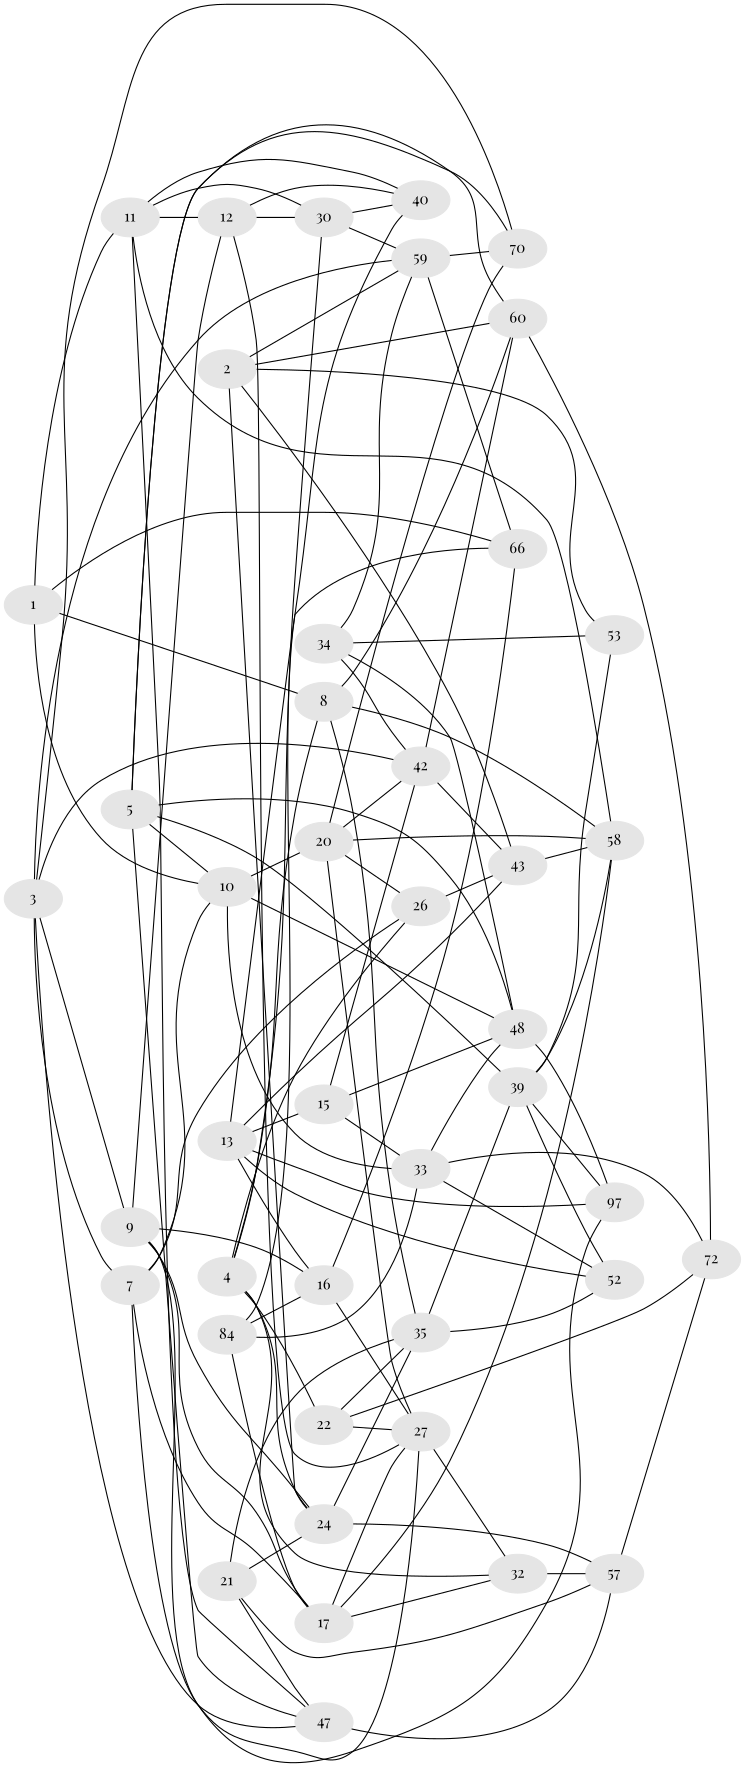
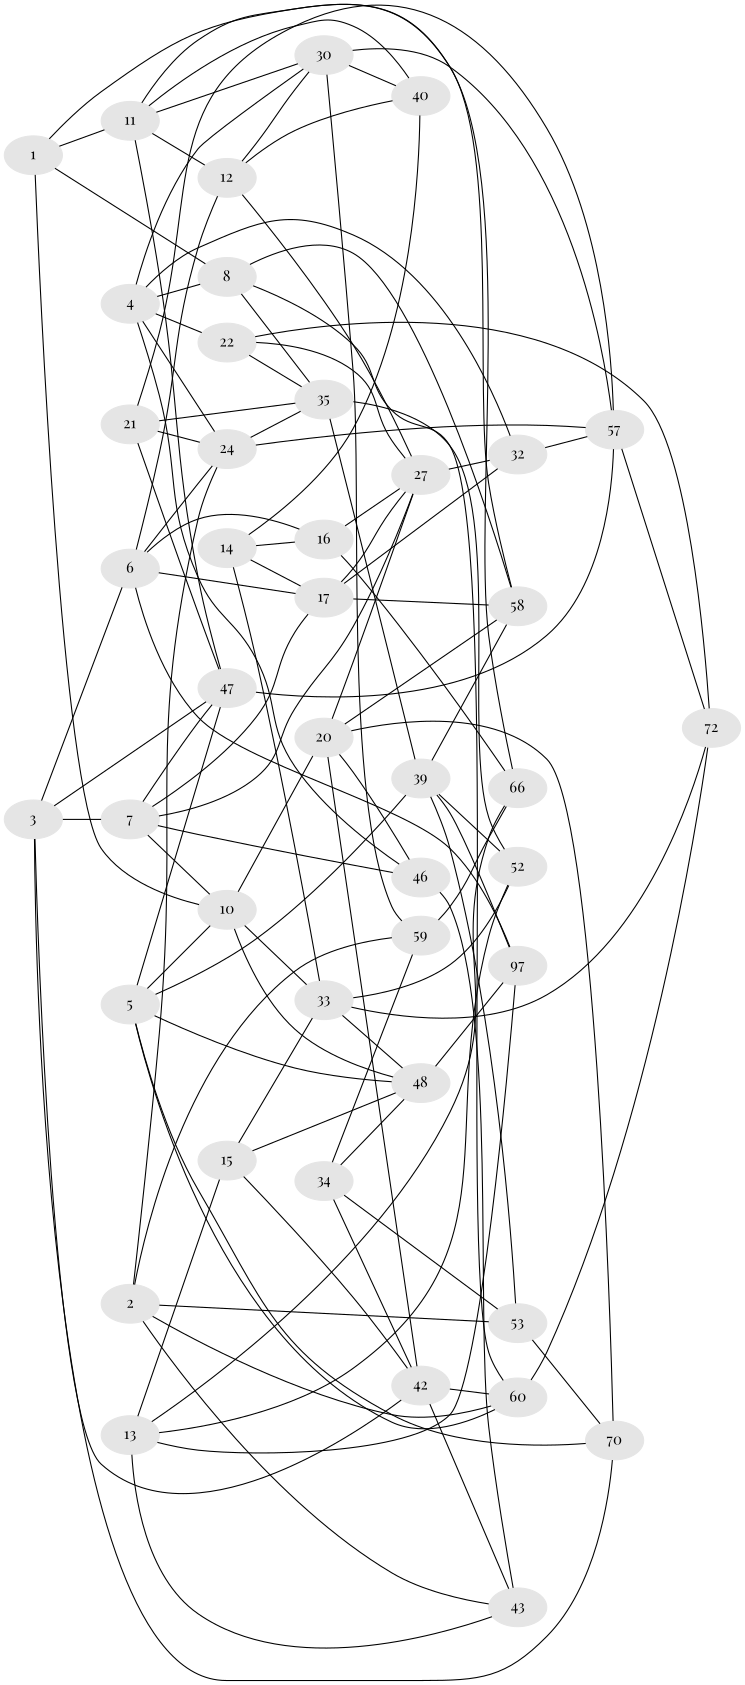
none -> (541, 177)
(469, 254) -> (566, 1382)
(106, 494) -> none
none -> (176, 752)
(566, 853) -> none
(421, 906) -> (421, 877)
(261, 1198) -> none
(130, 1227) -> (130, 569)
(227, 1335) -> (227, 548)
